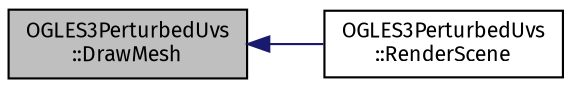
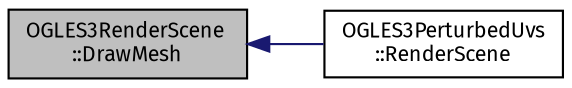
(128, 44) -> (128, 44)
